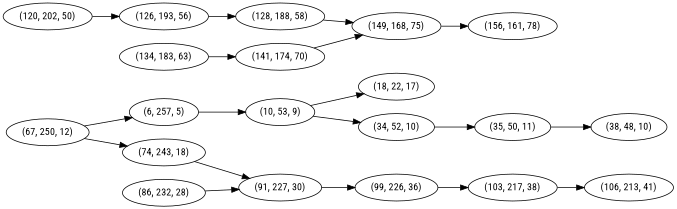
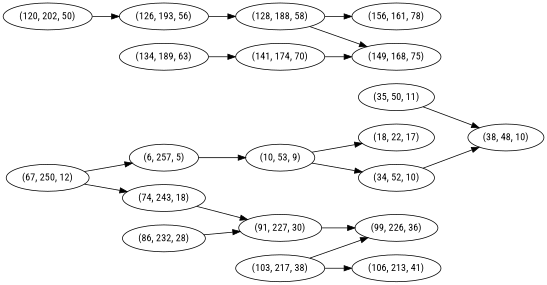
(451, 26) -> (334, 16)
(164, 57) -> (164, 57)
(451, 127) -> (448, 159)
(449, 188) -> (335, 249)
